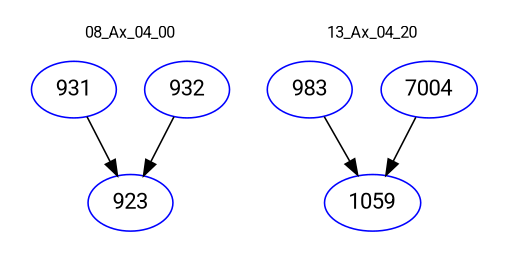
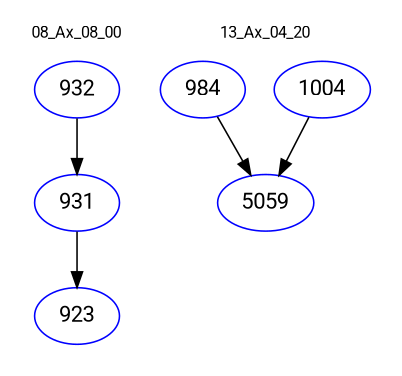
(130, 34) -> (77, 34)
(310, 90) -> (203, 90)
(429, 90) -> (322, 90)
(162, 139) -> (77, 139)
(373, 203) -> (266, 203)
